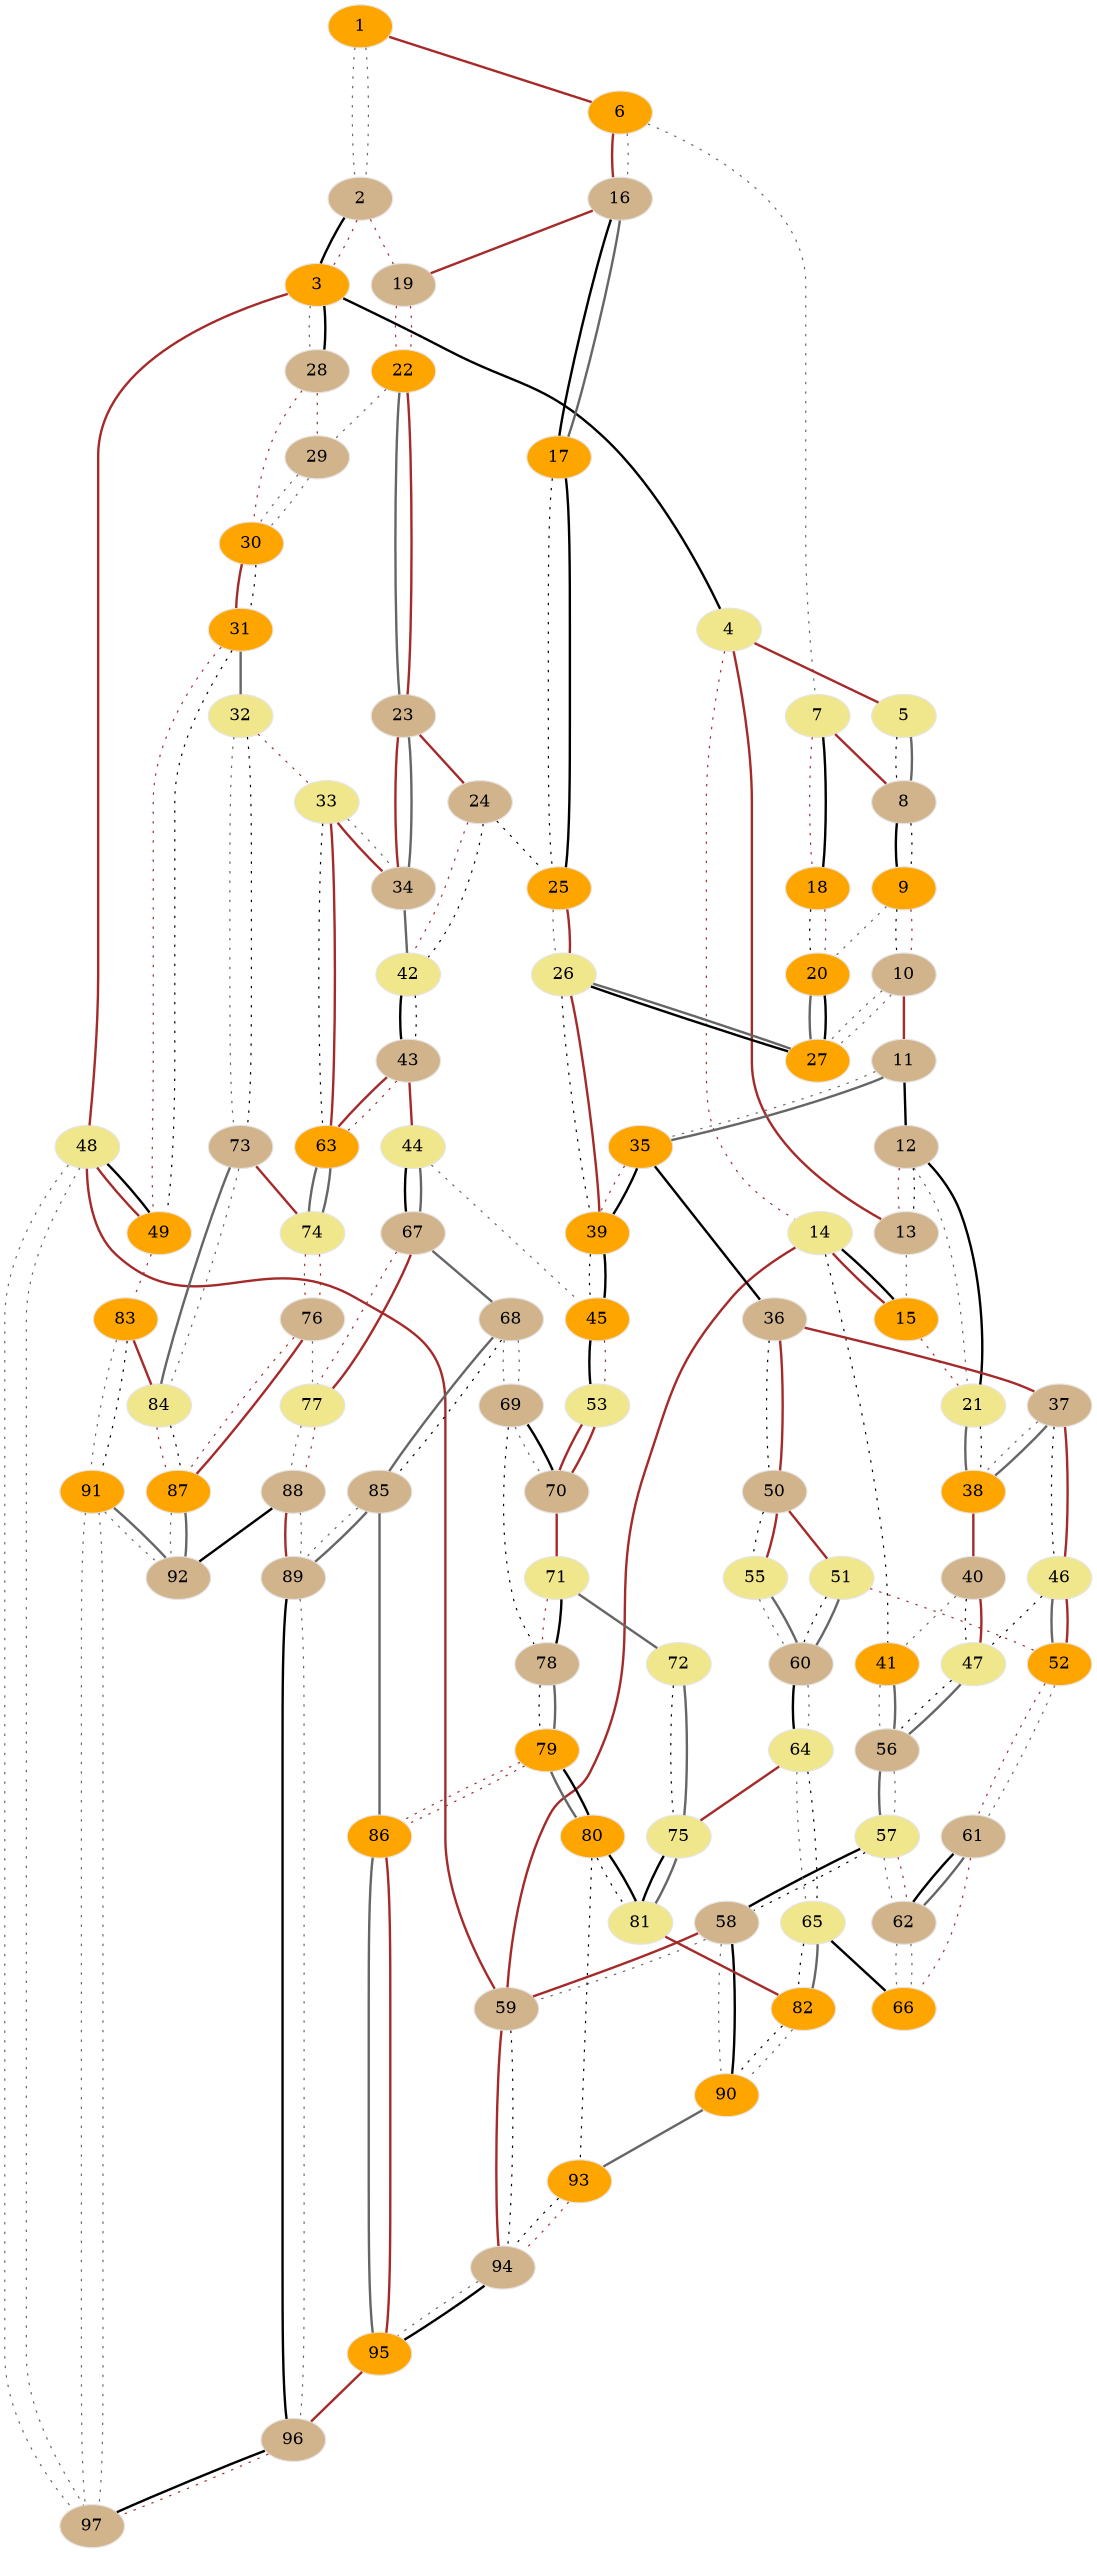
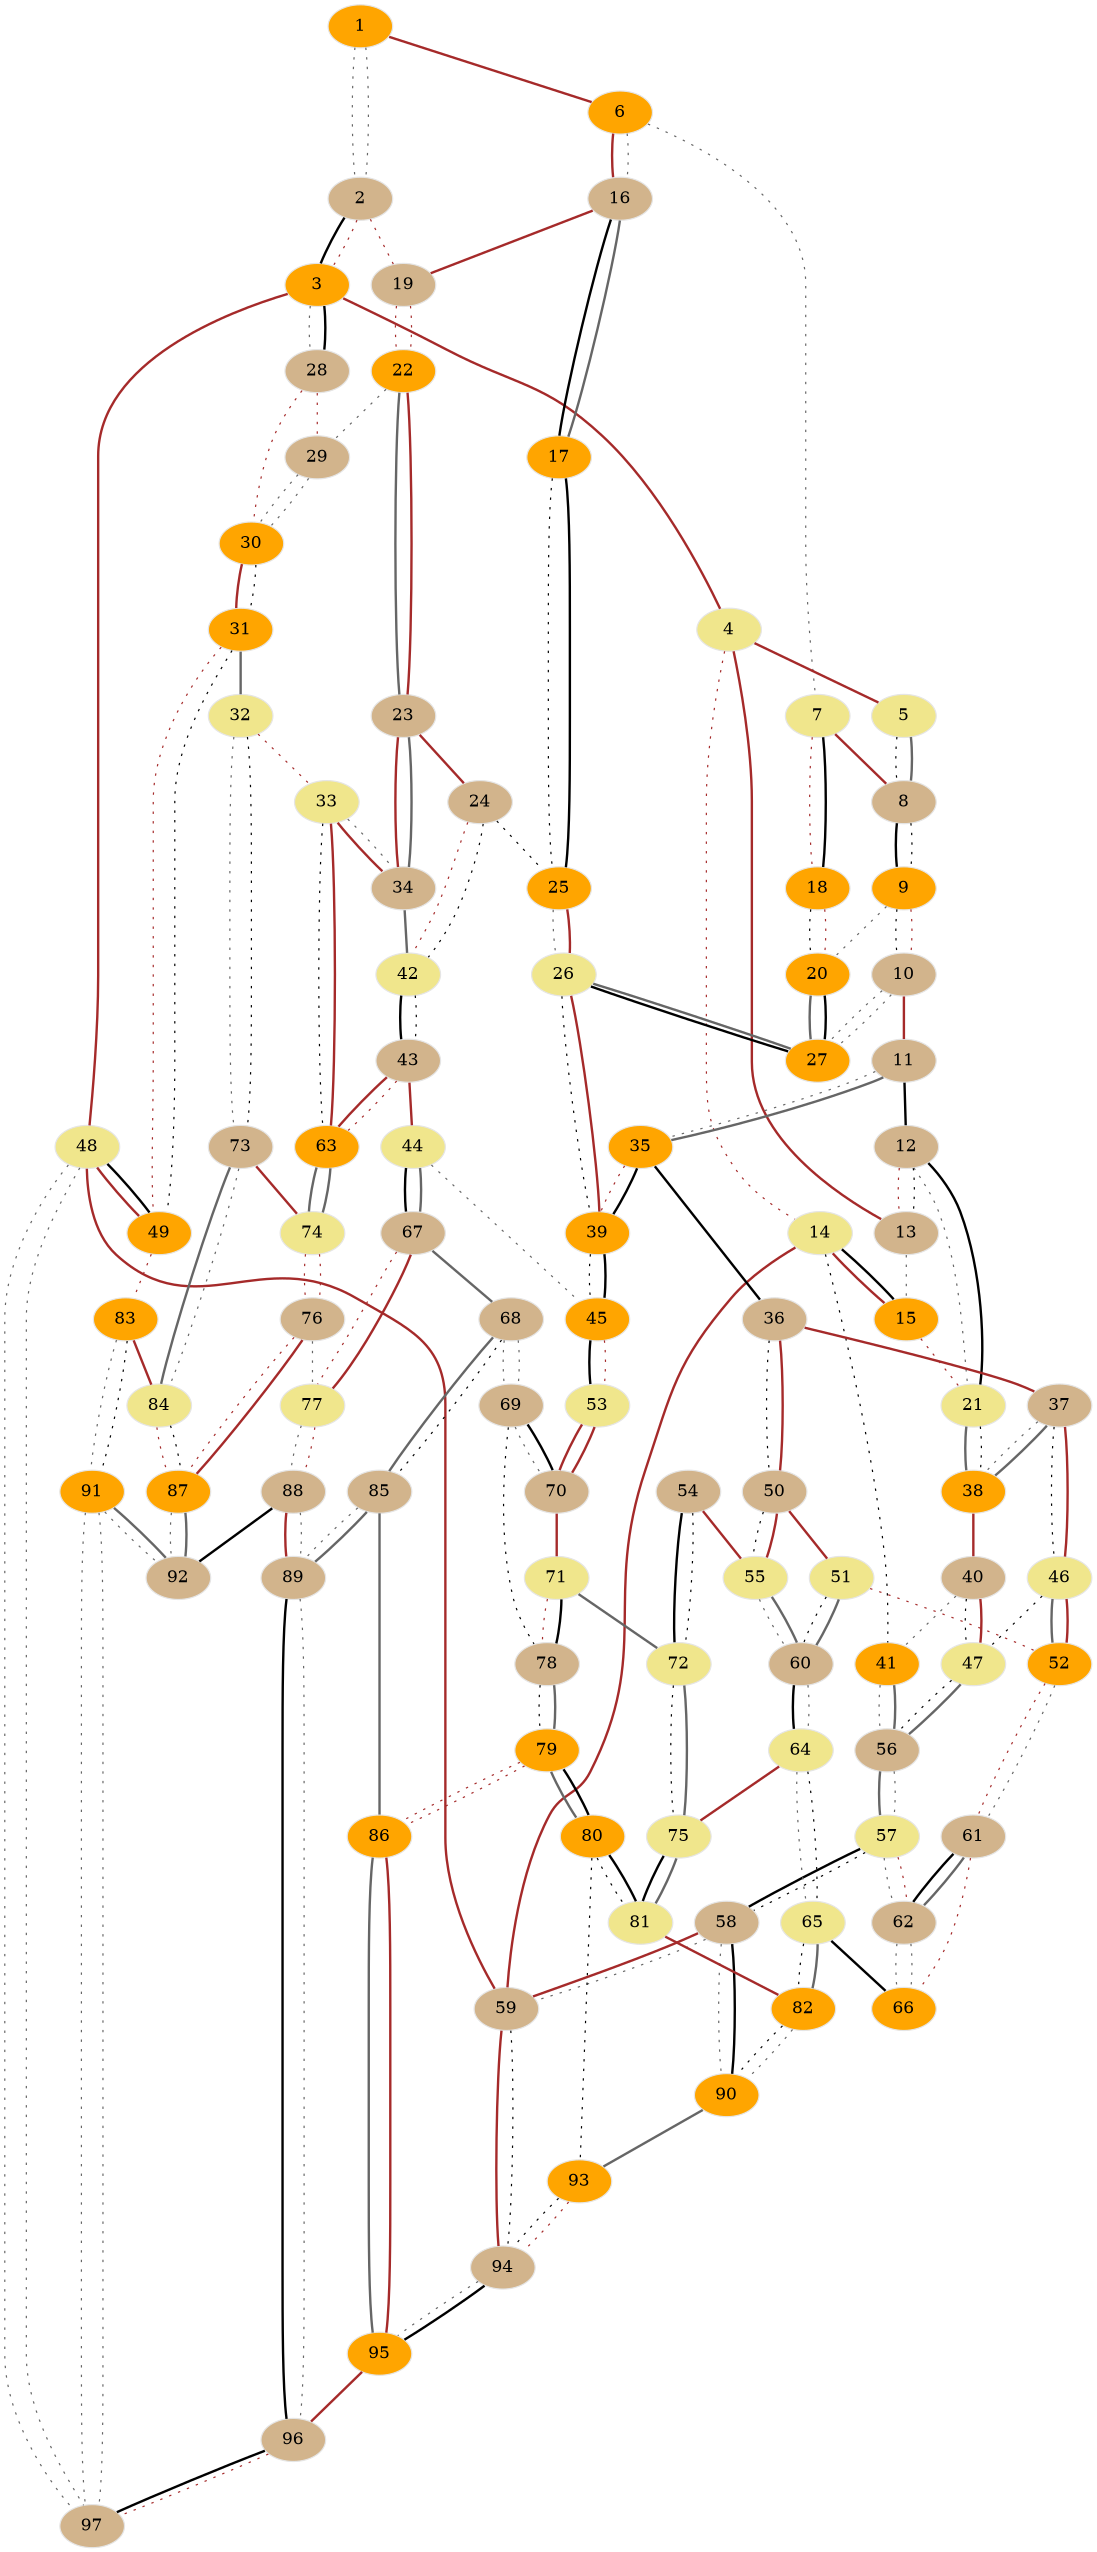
(548, 396) -> (548, 396)
none -> (688, 1492)
